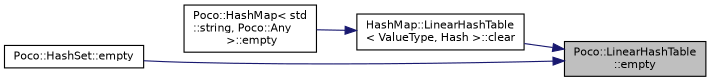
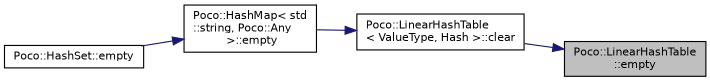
(440, 32) -> (440, 32)
(348, 64) -> (157, 43)
